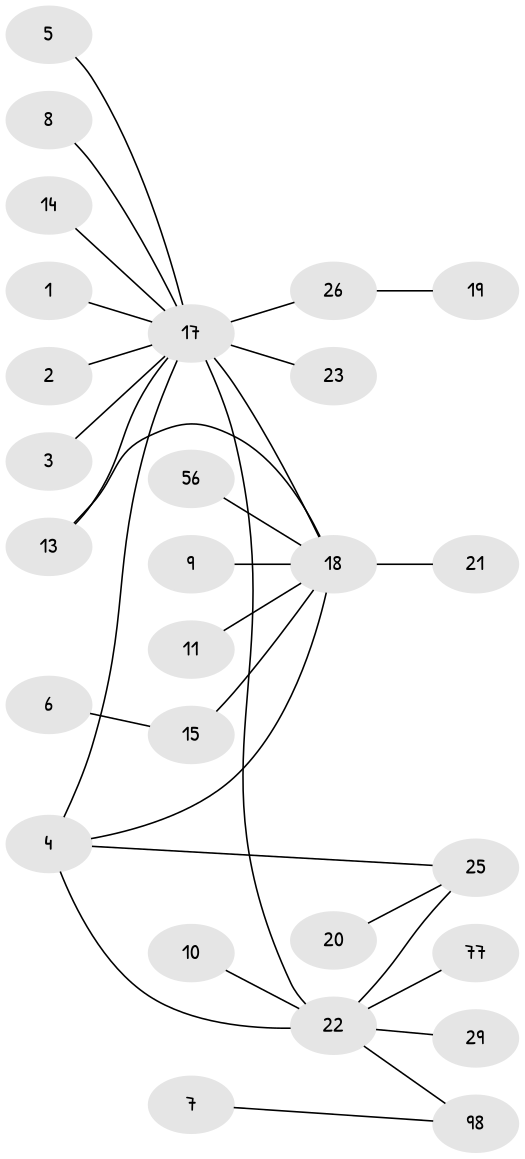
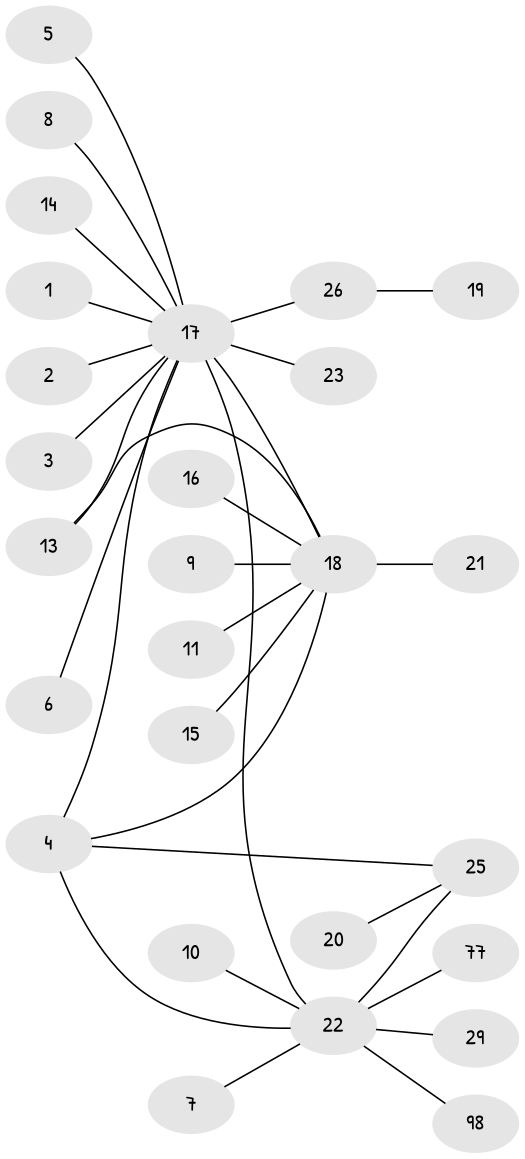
(191, 479) -> (191, 479)
(120, 720) -> (118, 519)
(333, 1114) -> (262, 1065)
